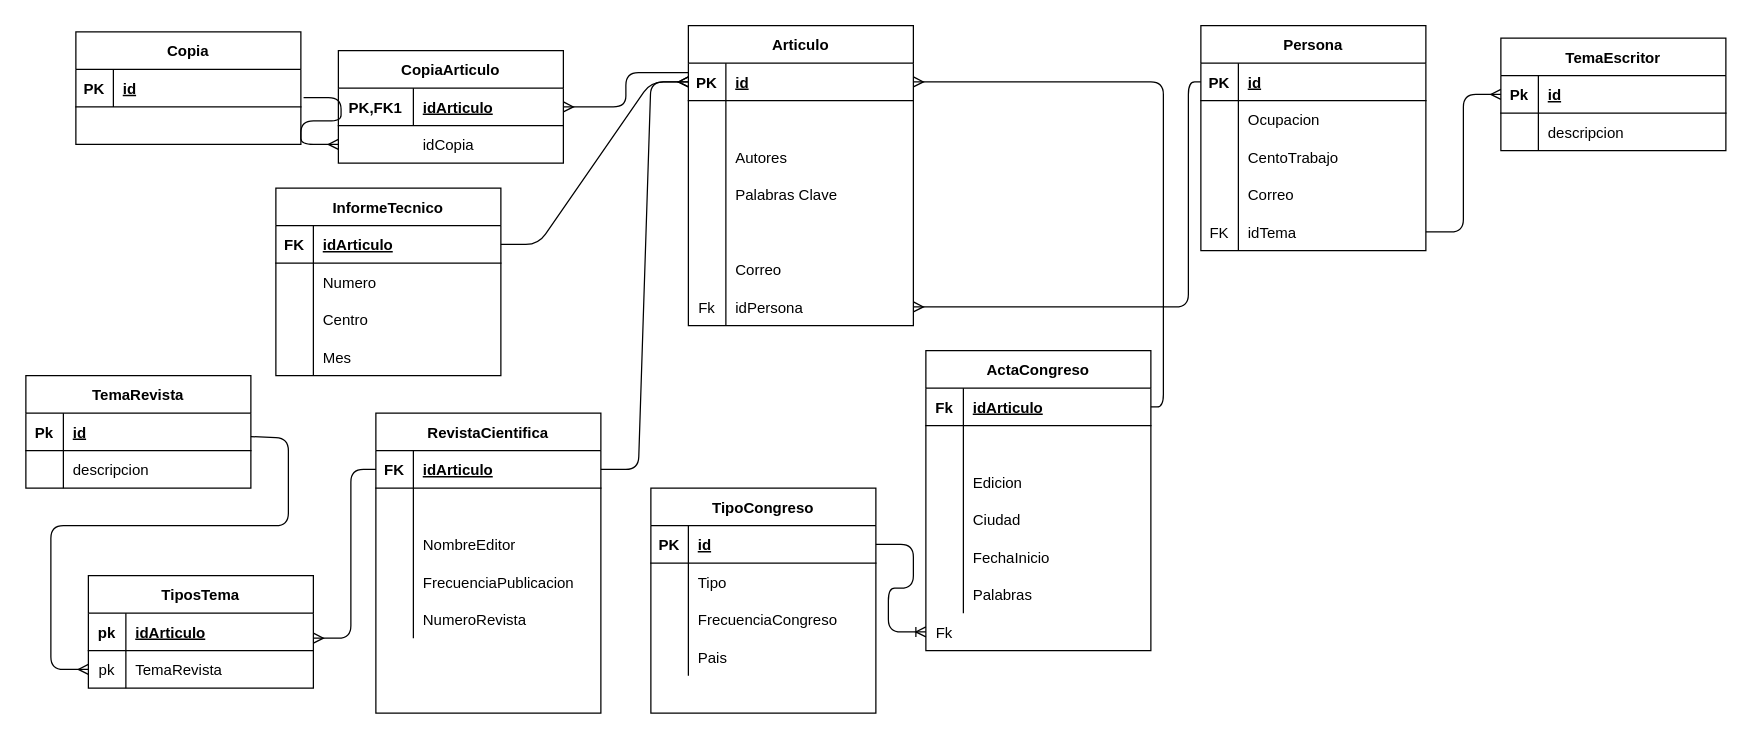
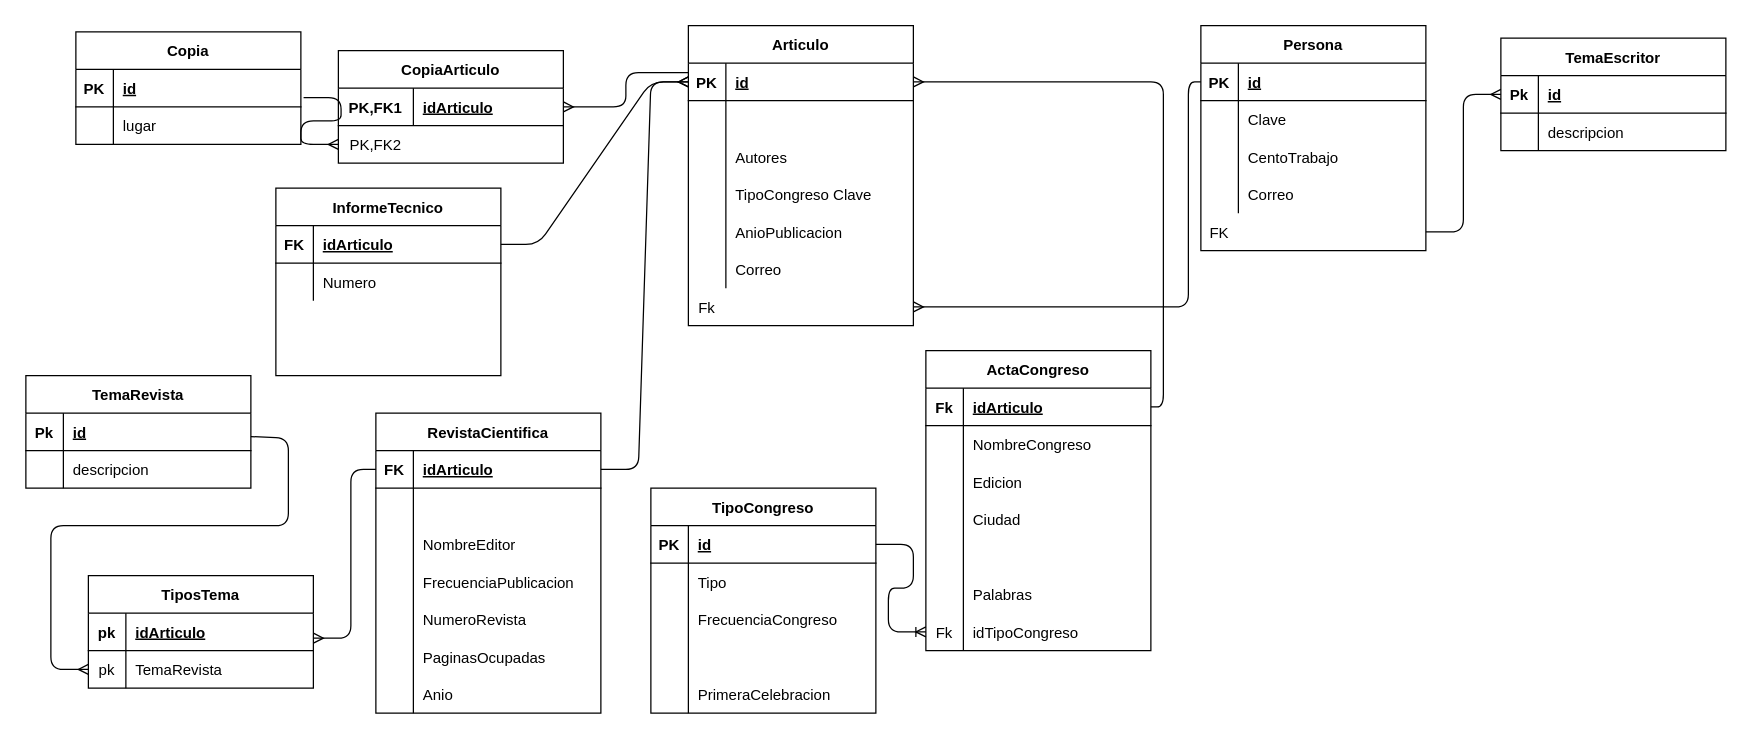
(1283, 120) -> (1267, 120)
none -> (207, 126)
none -> (376, 144)
(488, 144) -> none
(788, 195) -> (805, 195)
none -> (819, 232)
(1332, 232) -> none
(819, 307) -> none
(407, 319) -> none
(407, 357) -> none
none -> (1057, 444)
(1057, 557) -> none
none -> (1057, 632)
none -> (507, 657)
(782, 657) -> none
none -> (507, 694)
none -> (782, 694)
